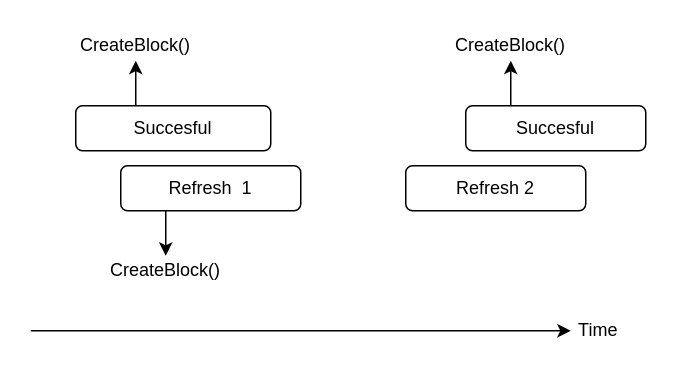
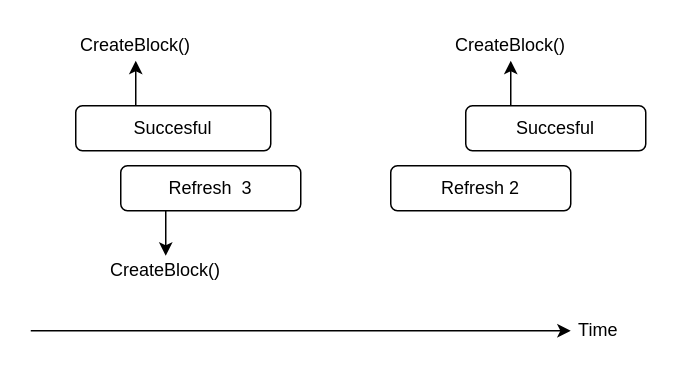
(211, 188) -> (211, 188)
(496, 188) -> (481, 188)
